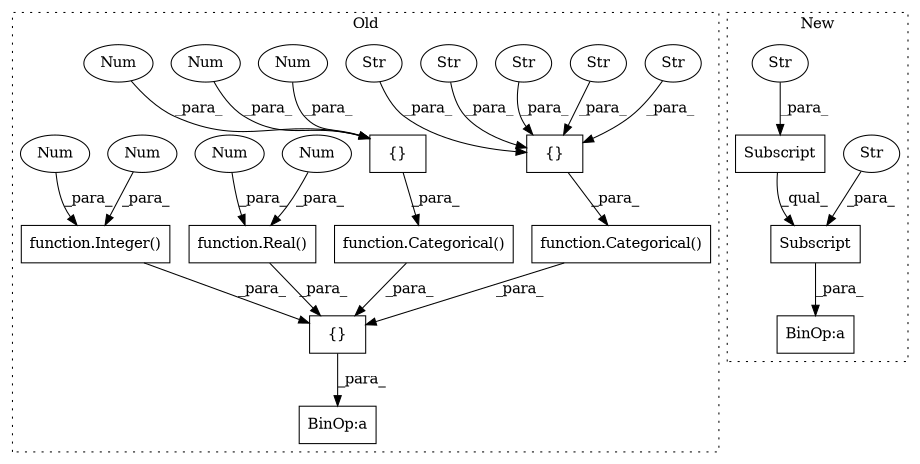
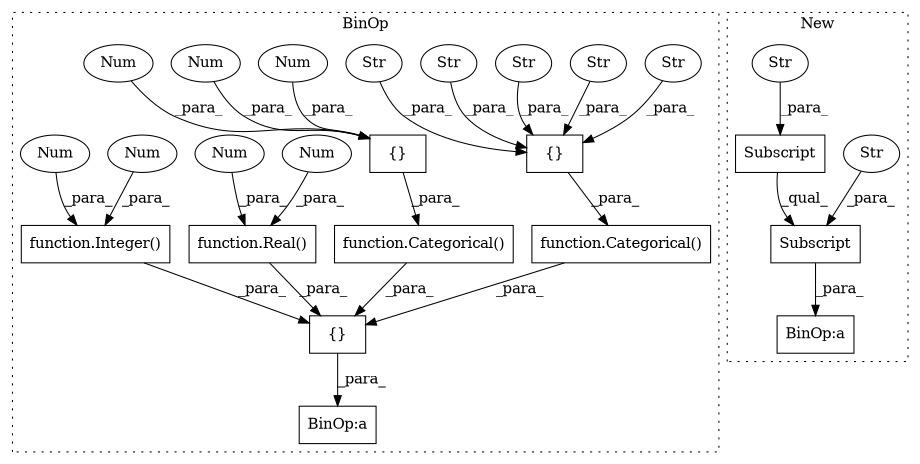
(366, 24) -> (366, 24)
